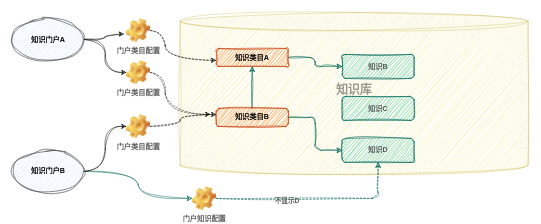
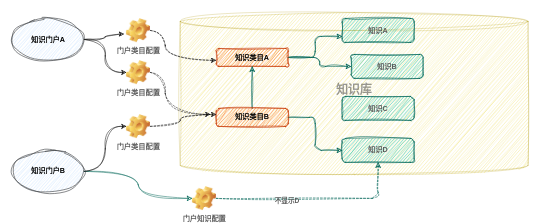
none -> (378, 30)
none -> (318, 37)
(378, 66) -> (387, 66)
